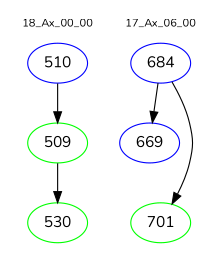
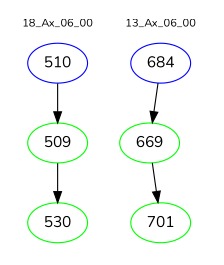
(58, 24) -> (58, 24)
(161, 24) -> (161, 24)
(192, 137) -> (154, 177)
(150, 143) -> (150, 143)
